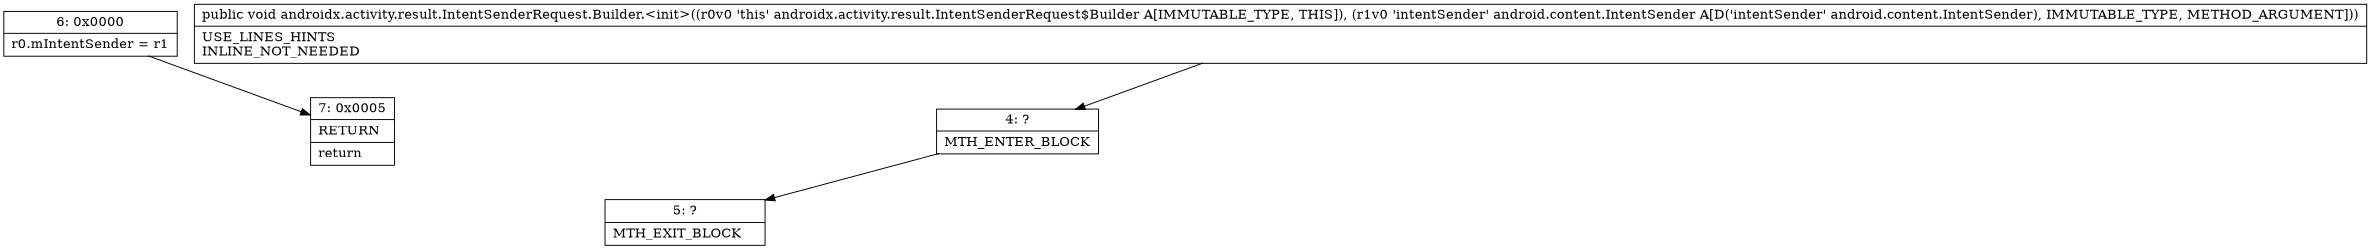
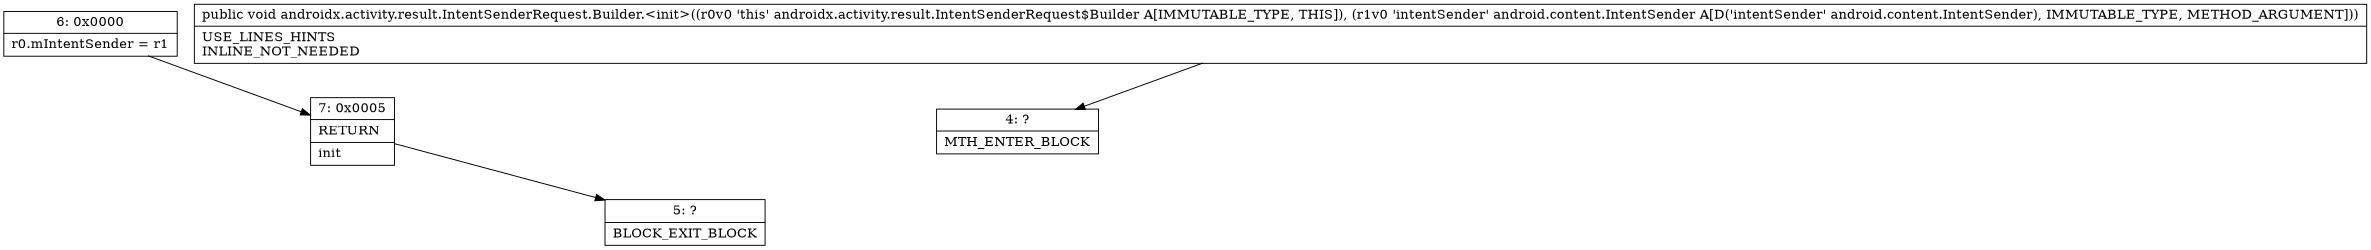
(340, 153) -> (330, 153)
(857, 175) -> (495, 171)
(677, 233) -> (685, 233)
